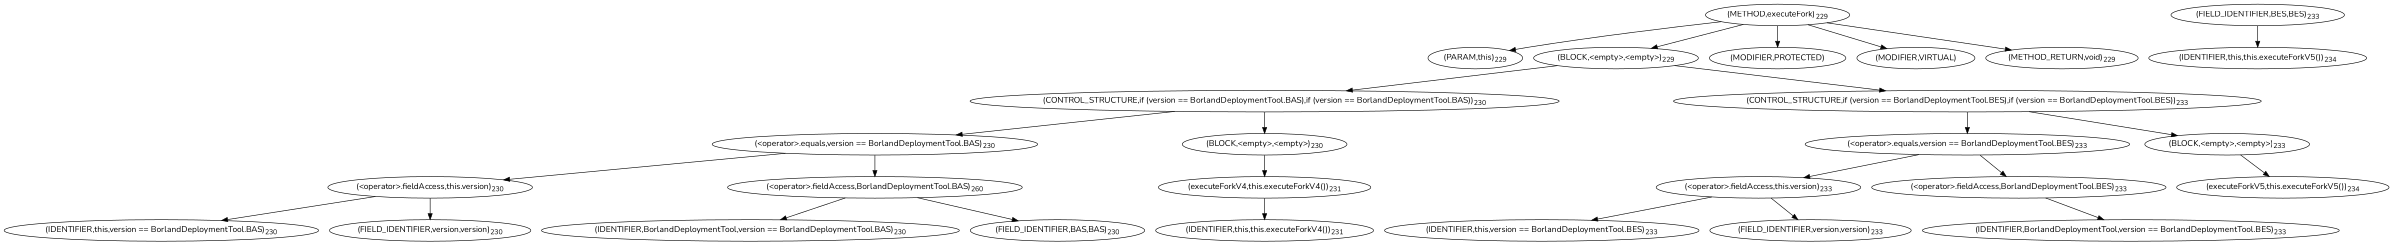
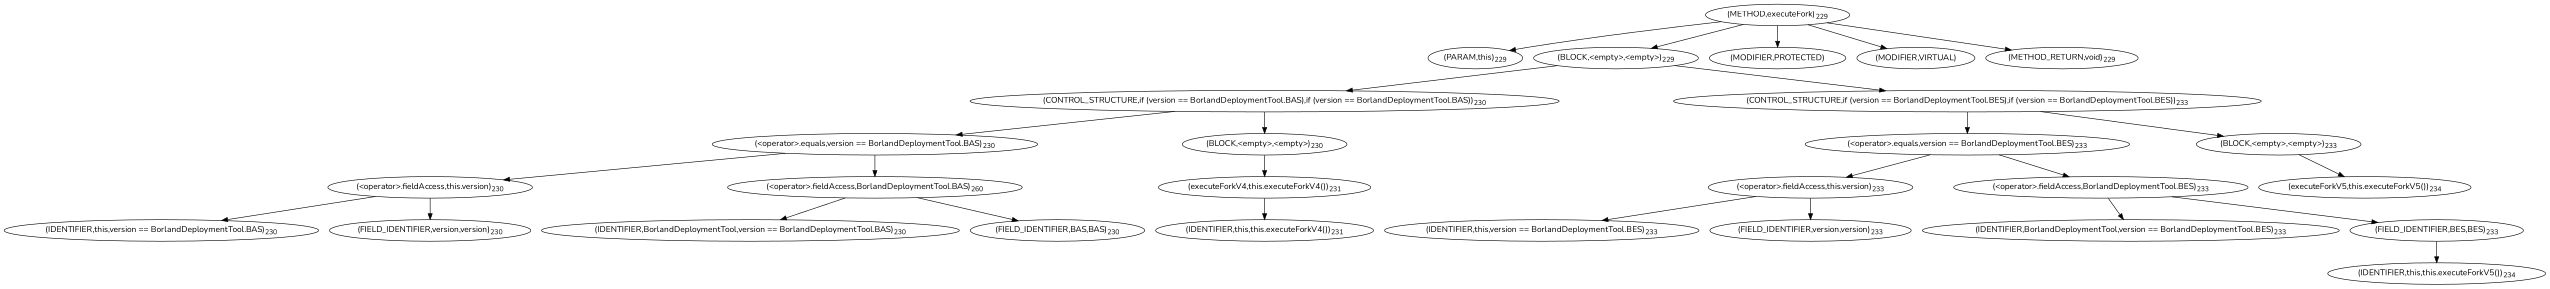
none -> (2272, 209)
